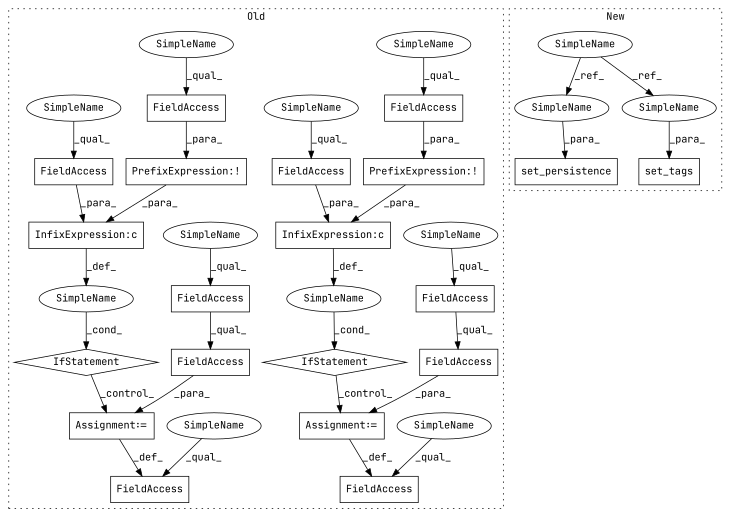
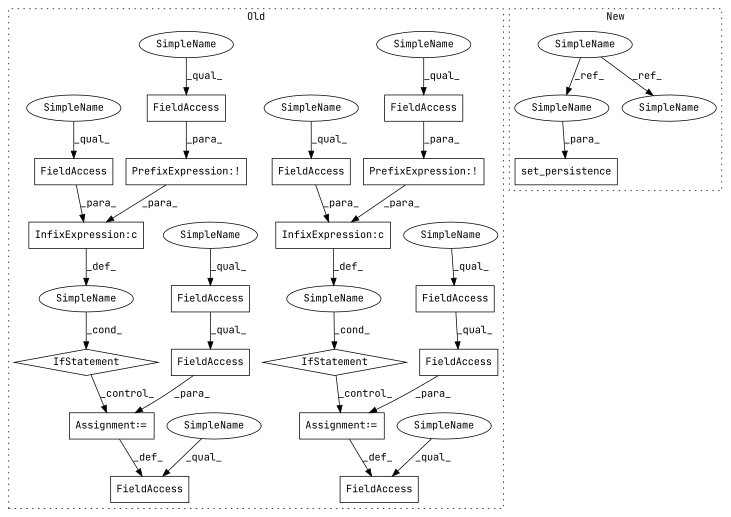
(669, 172) -> none
